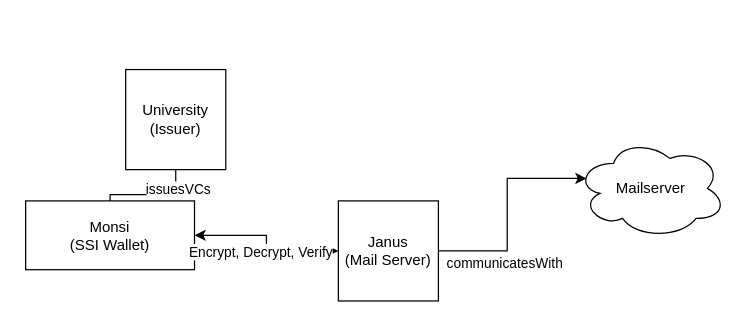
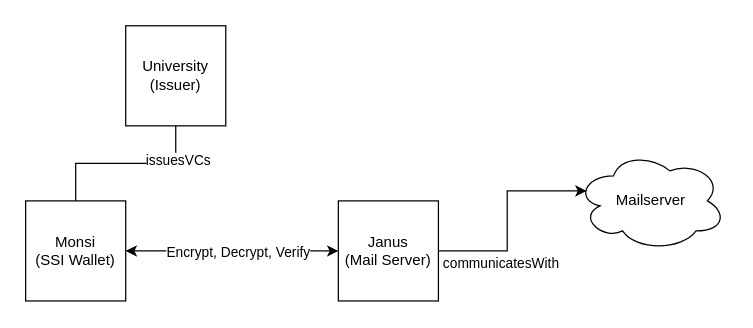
(176, 119) -> (176, 76)
(651, 188) -> (651, 201)
(110, 235) -> (76, 251)
